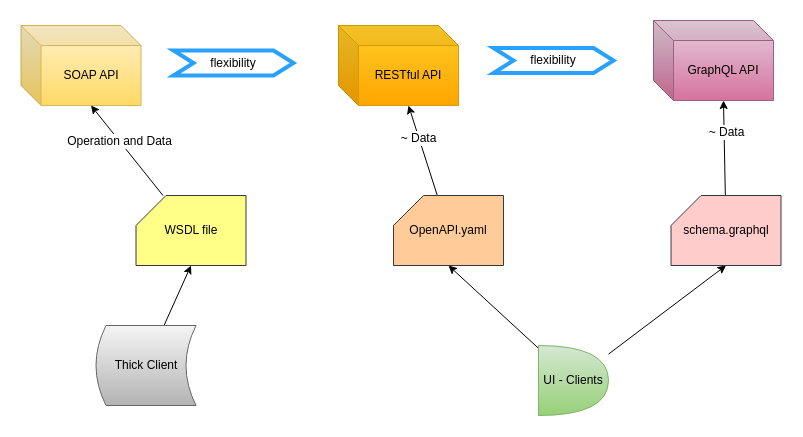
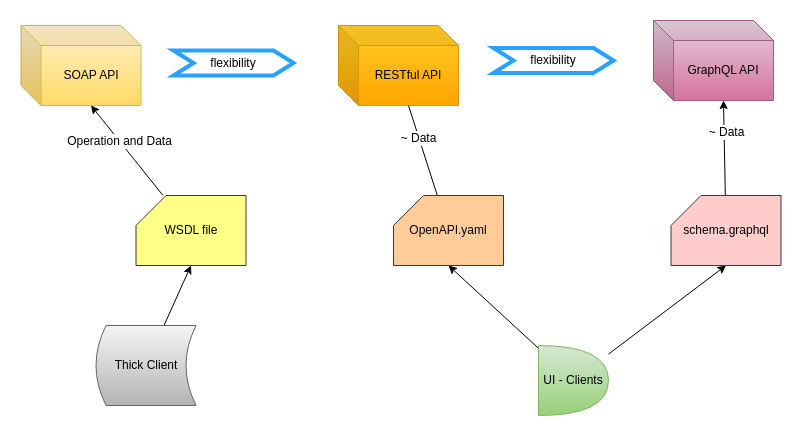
(411, 113) -> (410, 110)
